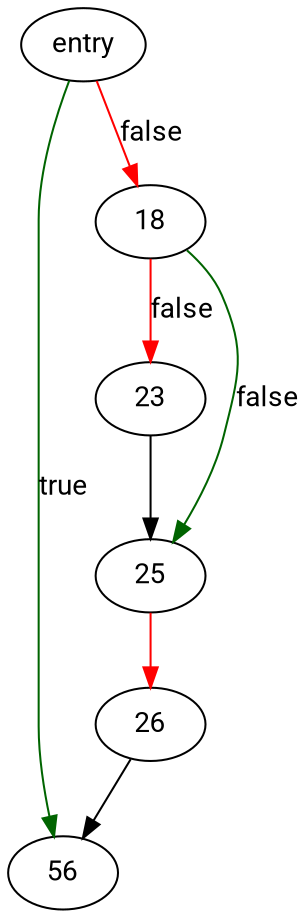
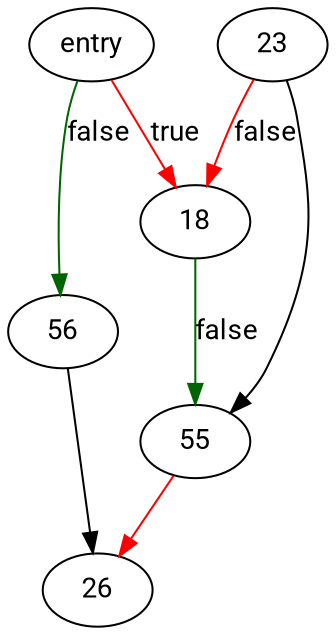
(152, 133) -> (176, 133)
(151, 300) -> (232, 122)
(64, 487) -> (99, 133)
(151, 576) -> (195, 442)
(112, 790) -> (79, 450)
